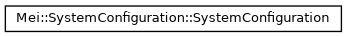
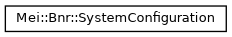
(173, 19) -> (116, 19)
